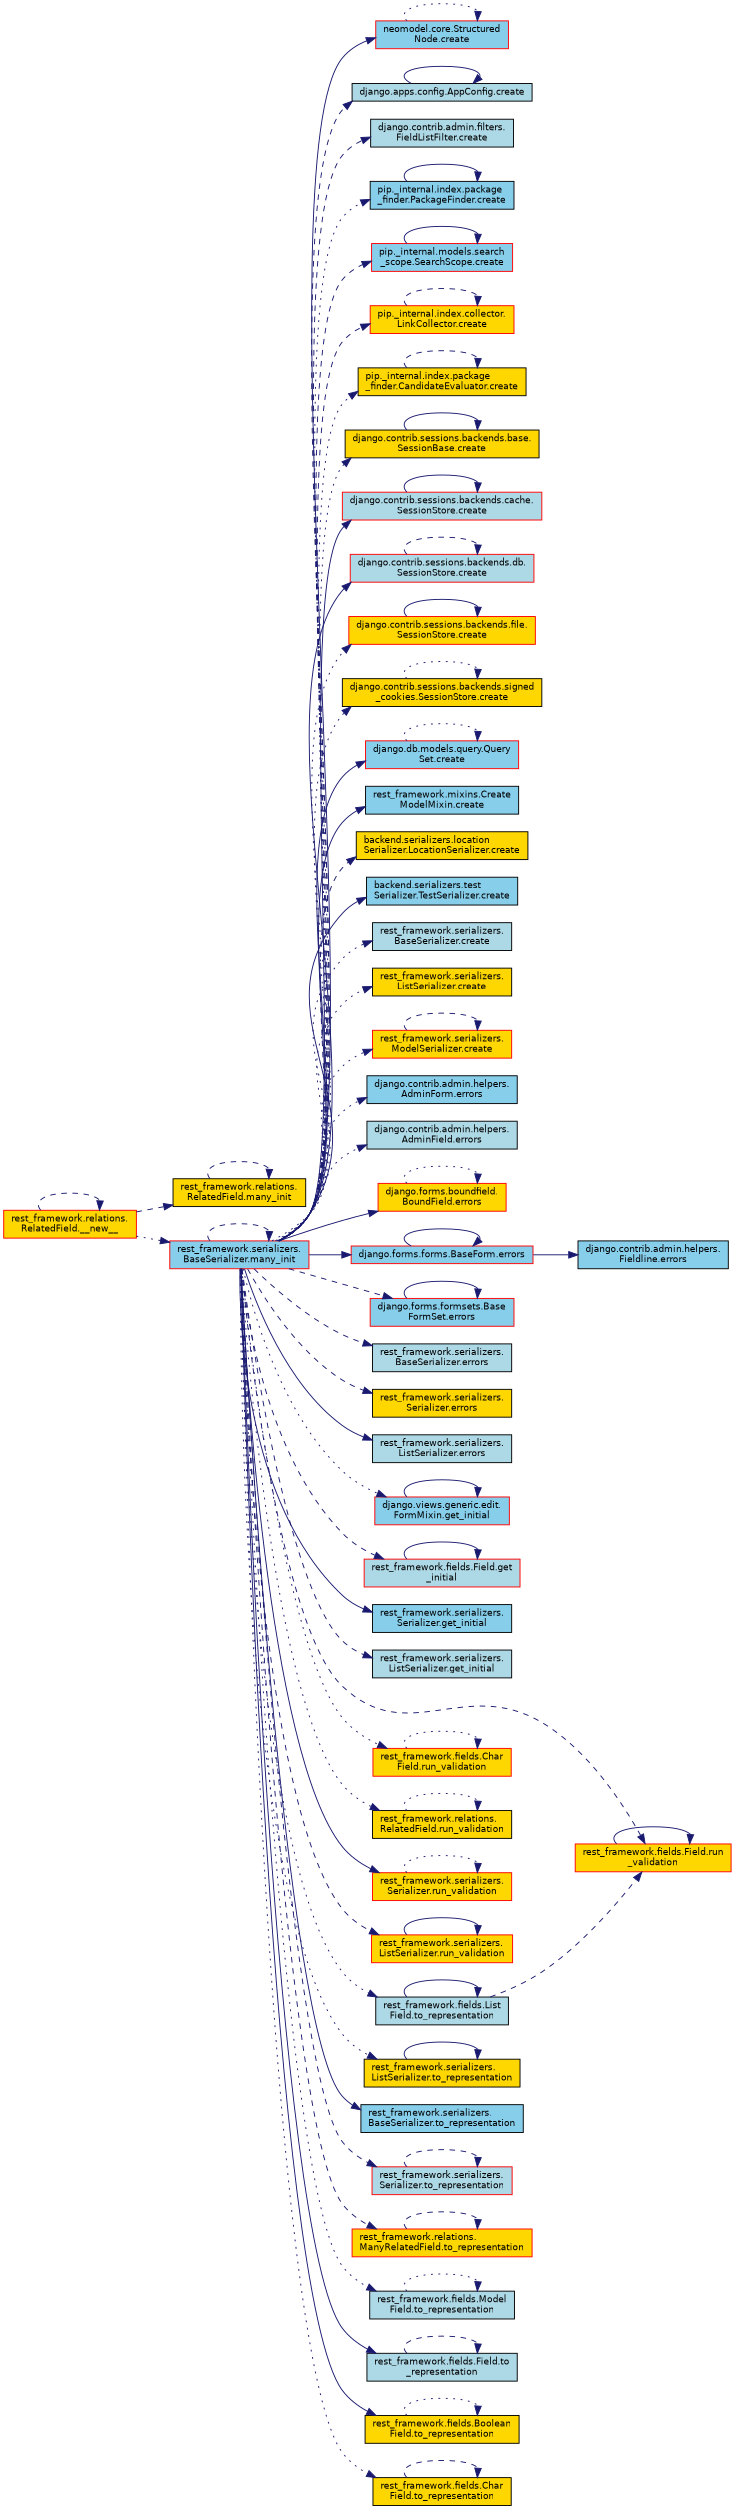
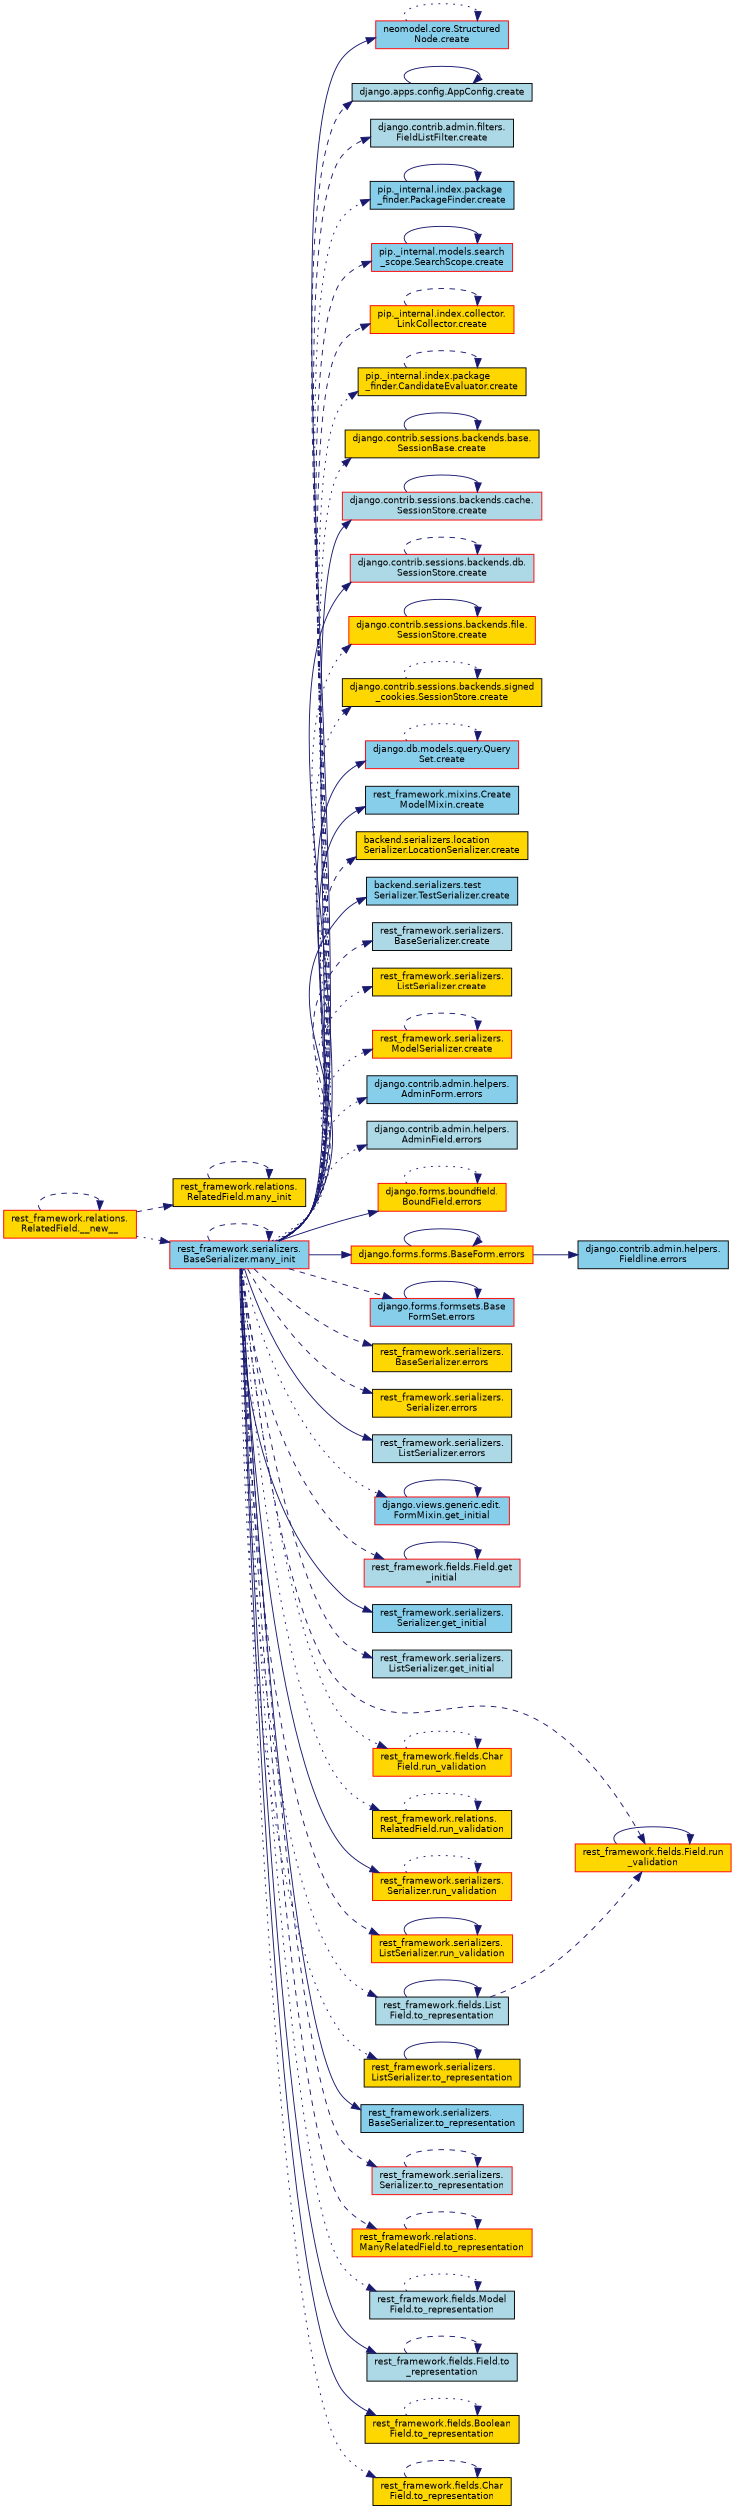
(323, 1093) -> (323, 1093)
(442, 1255) -> (442, 1255)
(442, 1358) -> (442, 1358)
